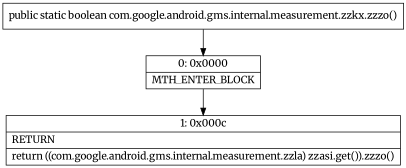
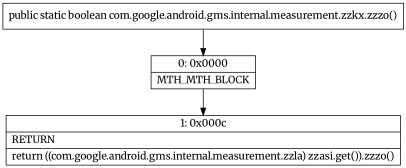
(203, 80) -> (203, 80)
